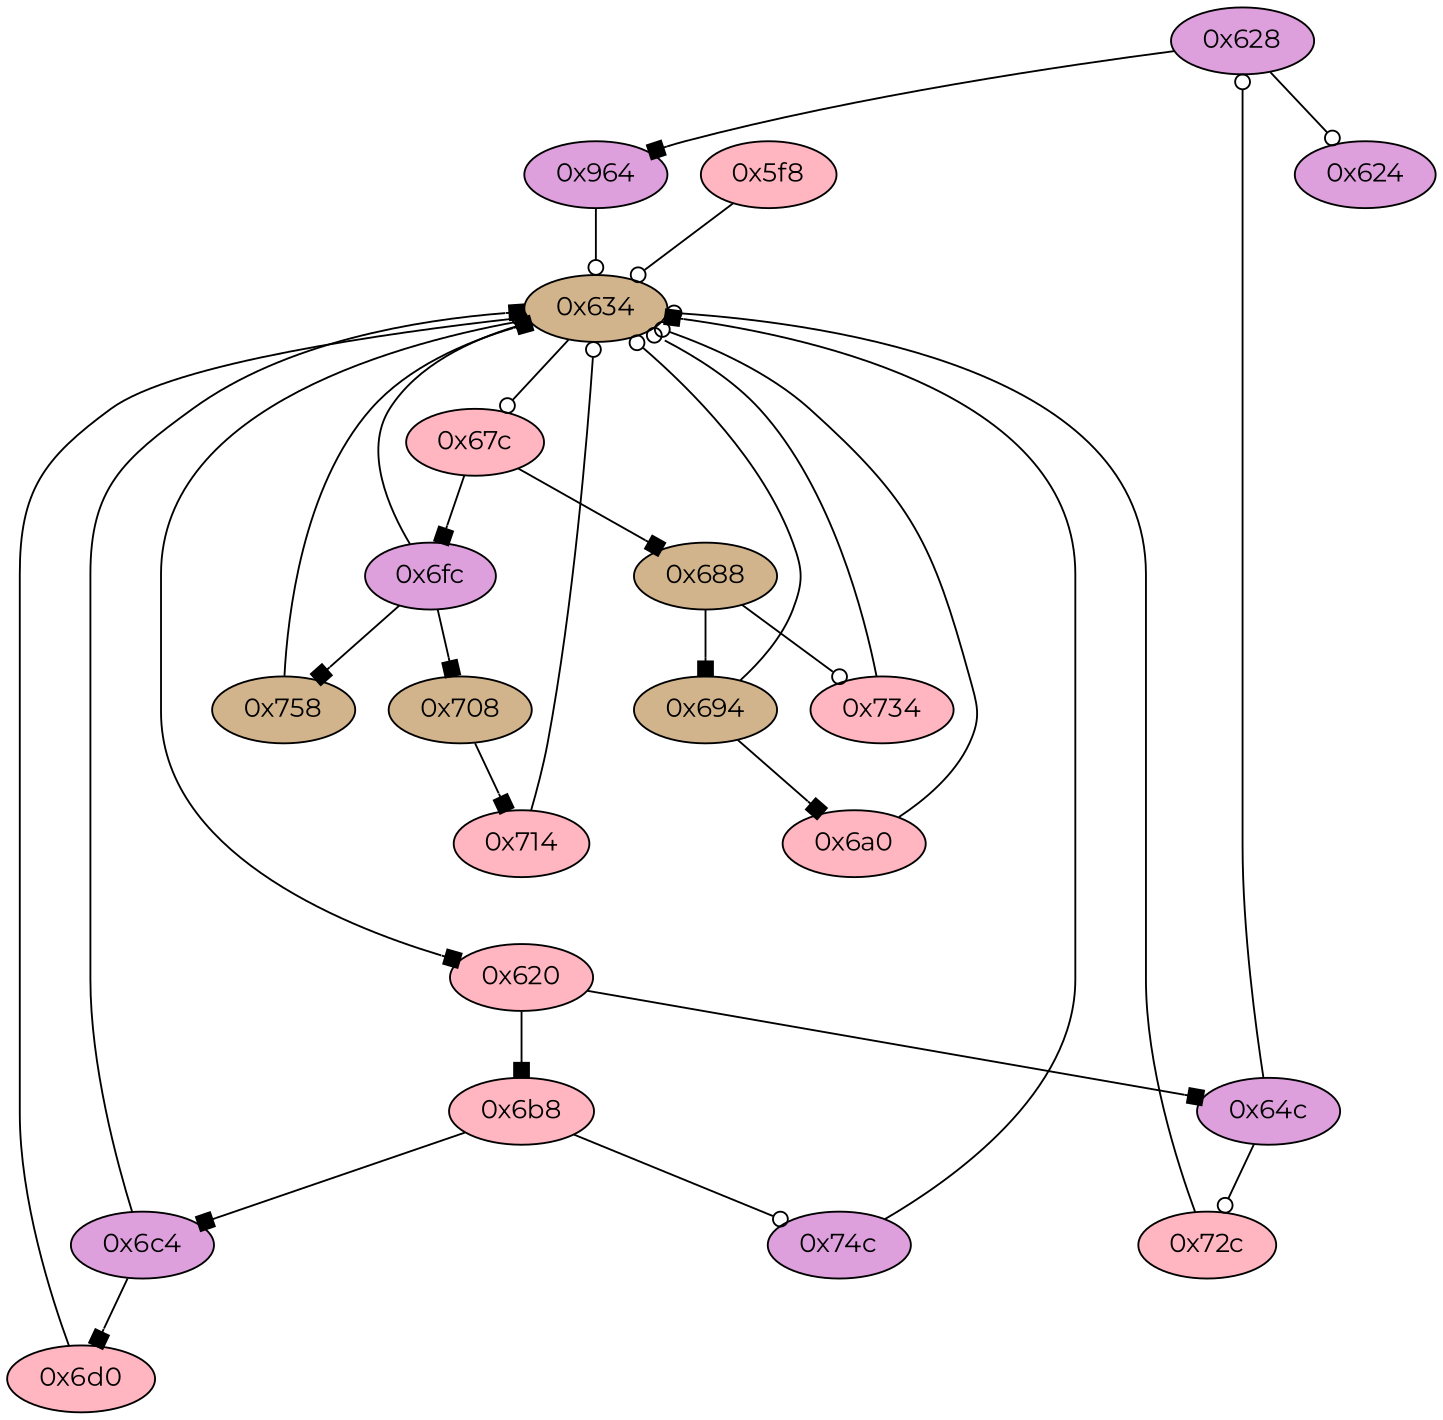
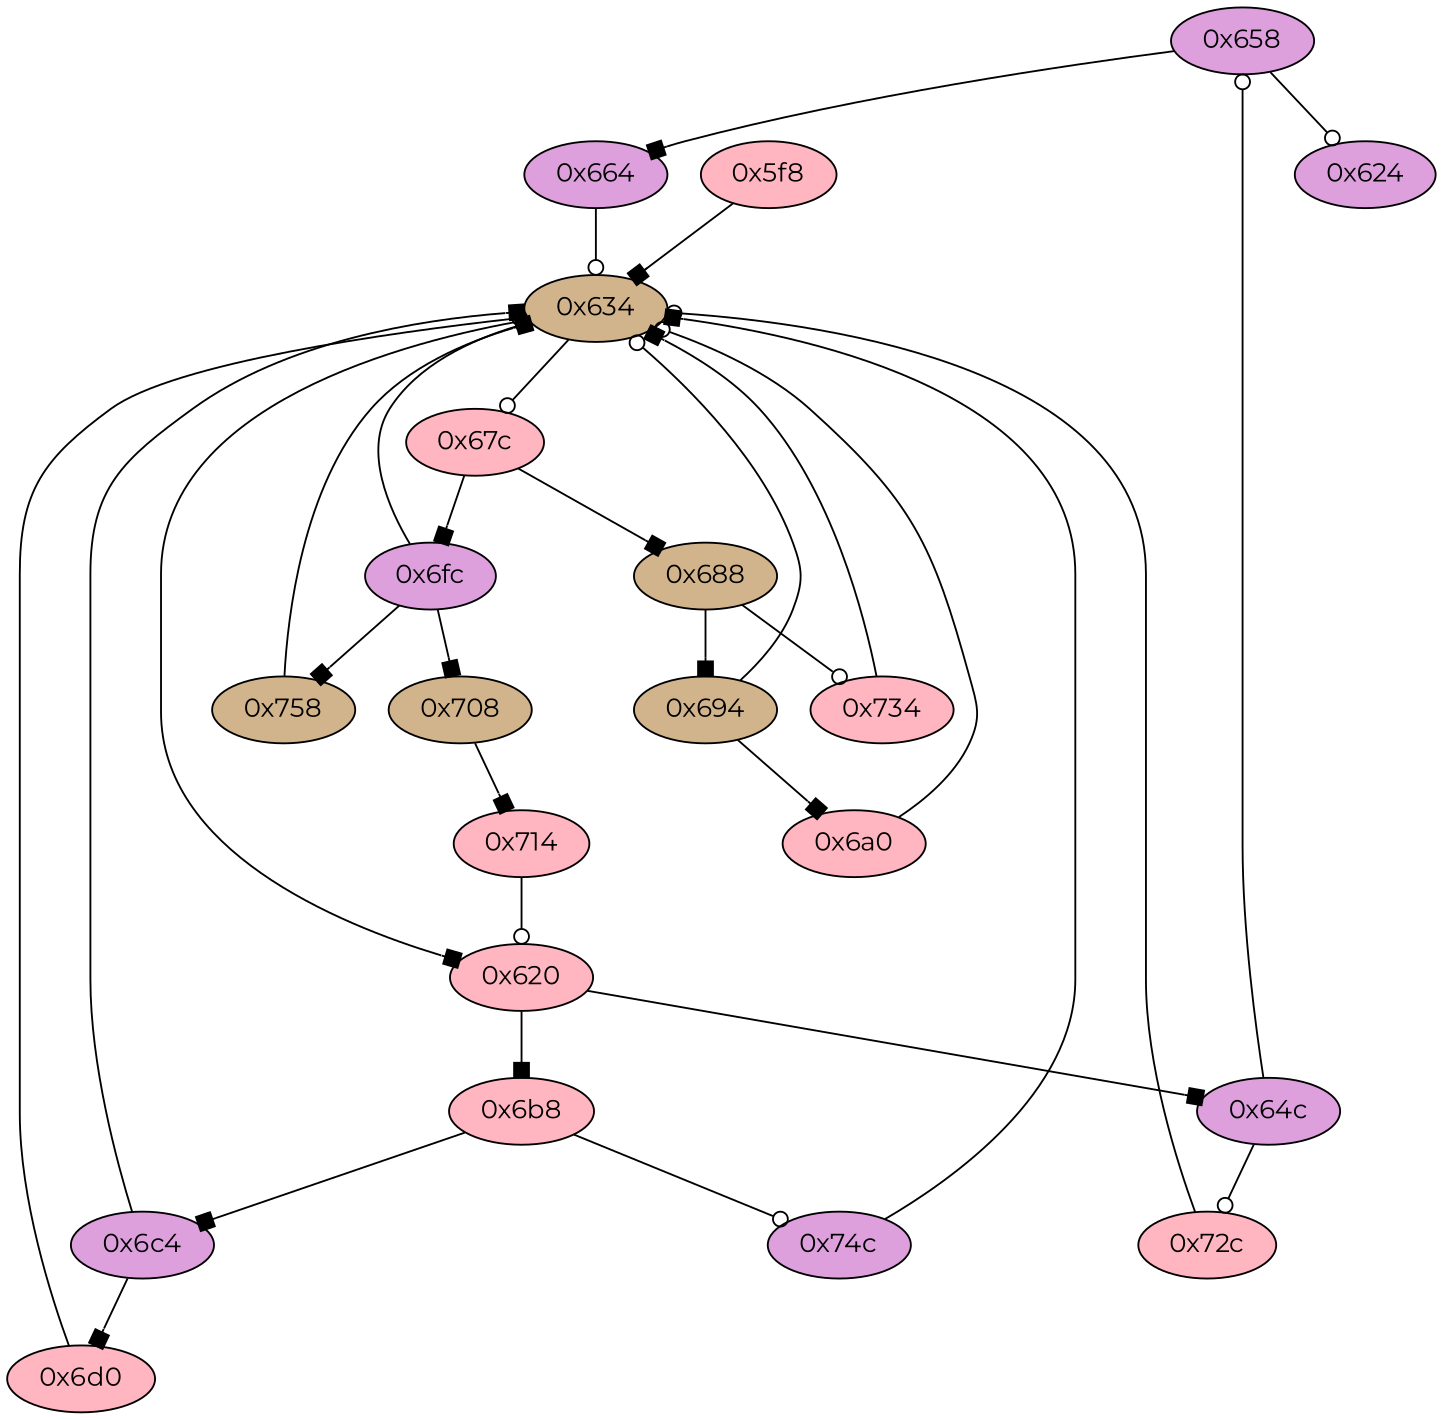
(1243, 41) -> (1243, 41)
(596, 175) -> (596, 175)
(689, 237) -> (689, 237)
(810, 482) -> (810, 482)
(571, 585) -> (522, 903)
